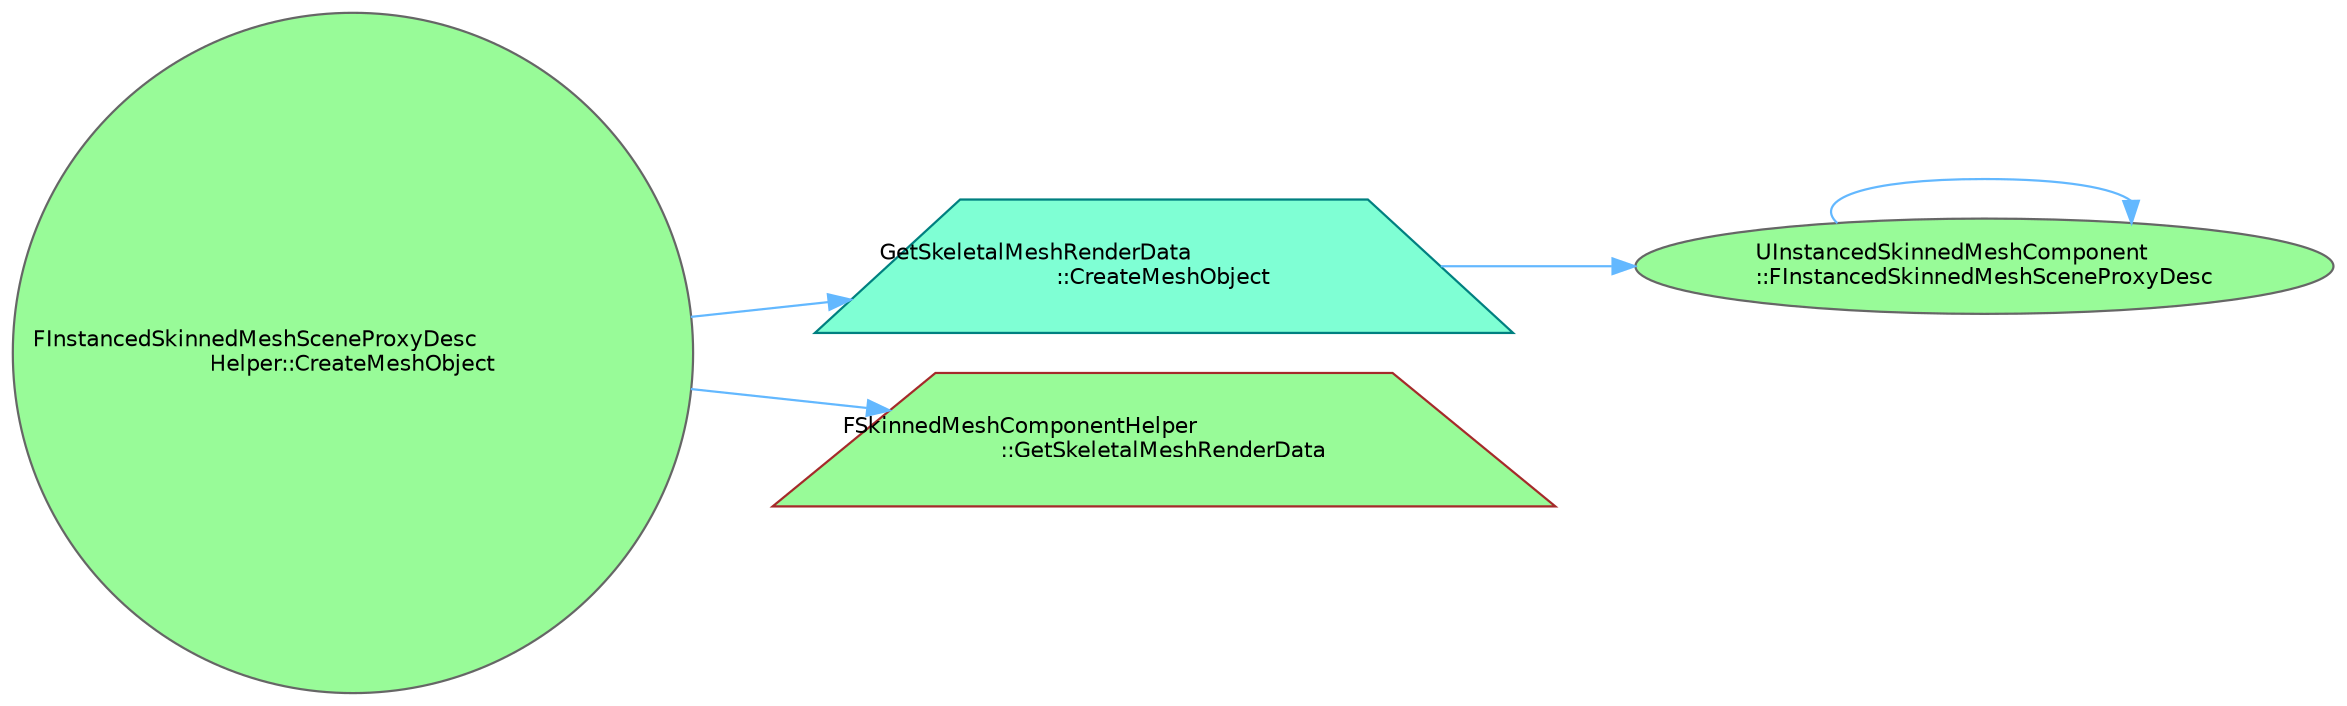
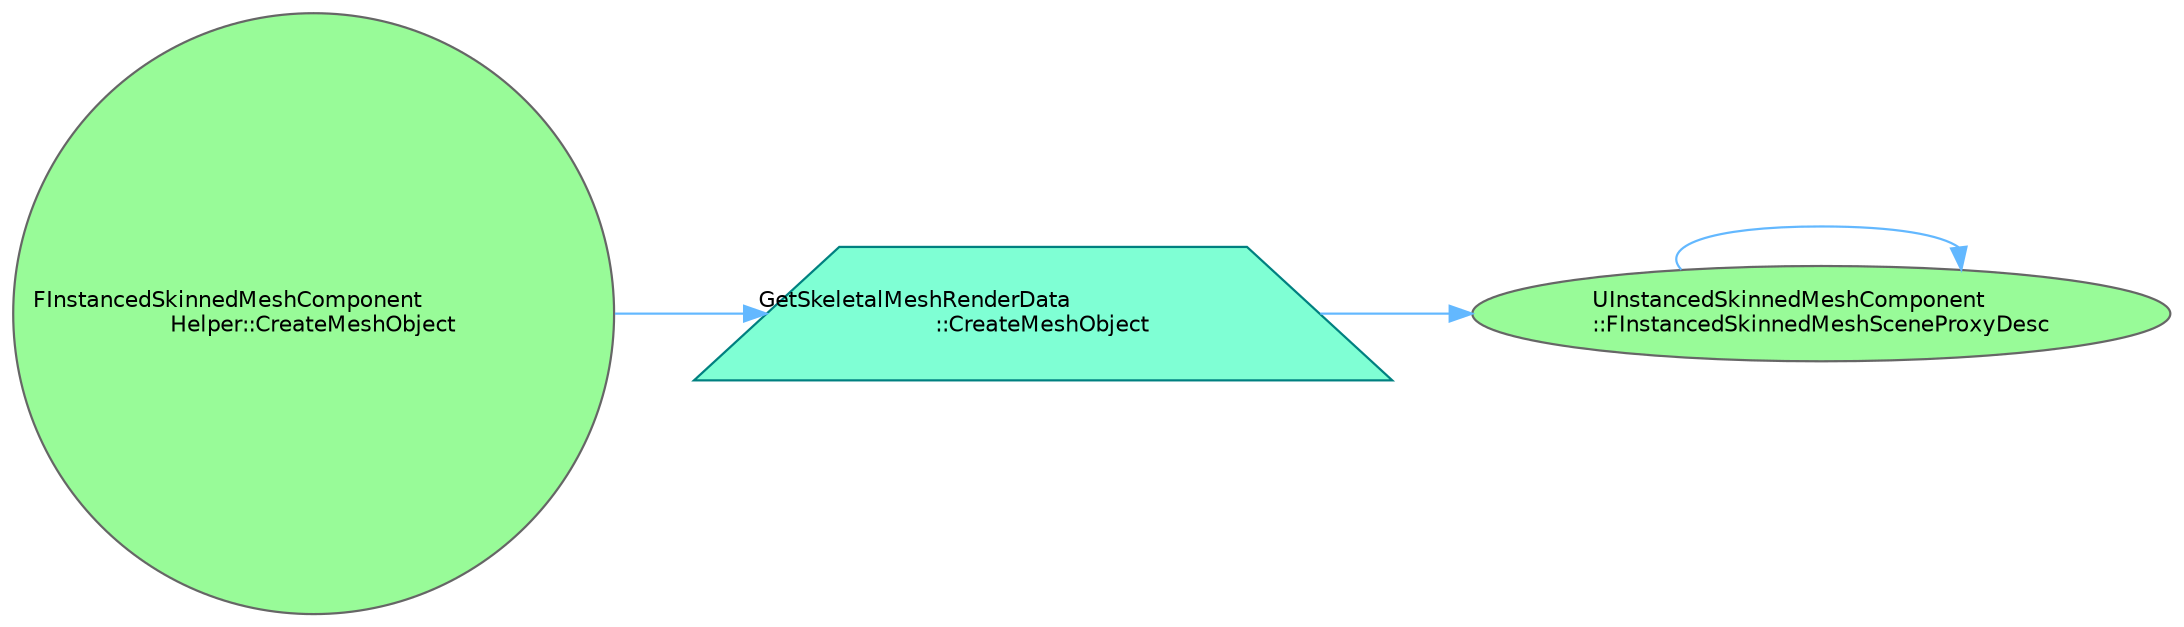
(353, 353) -> (314, 314)
(1164, 440) -> none
